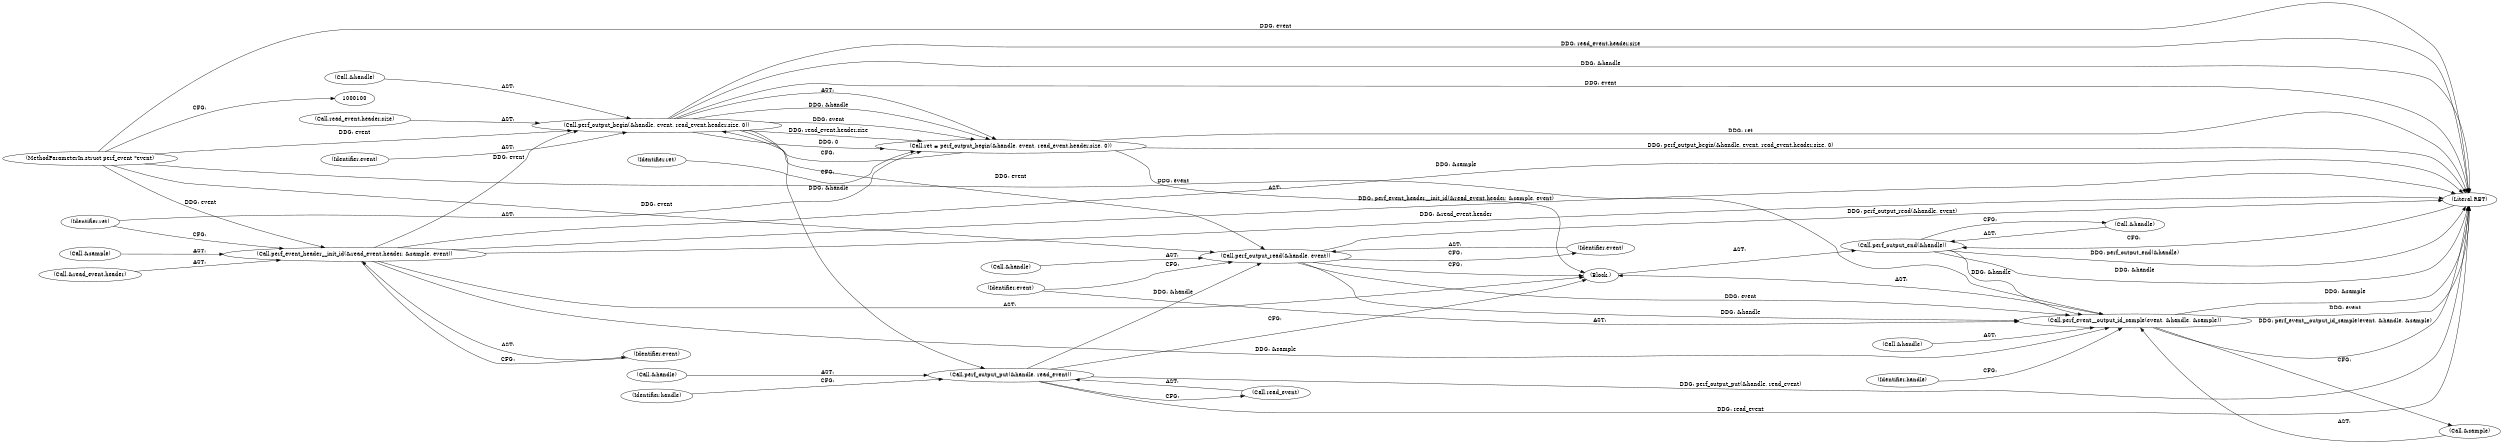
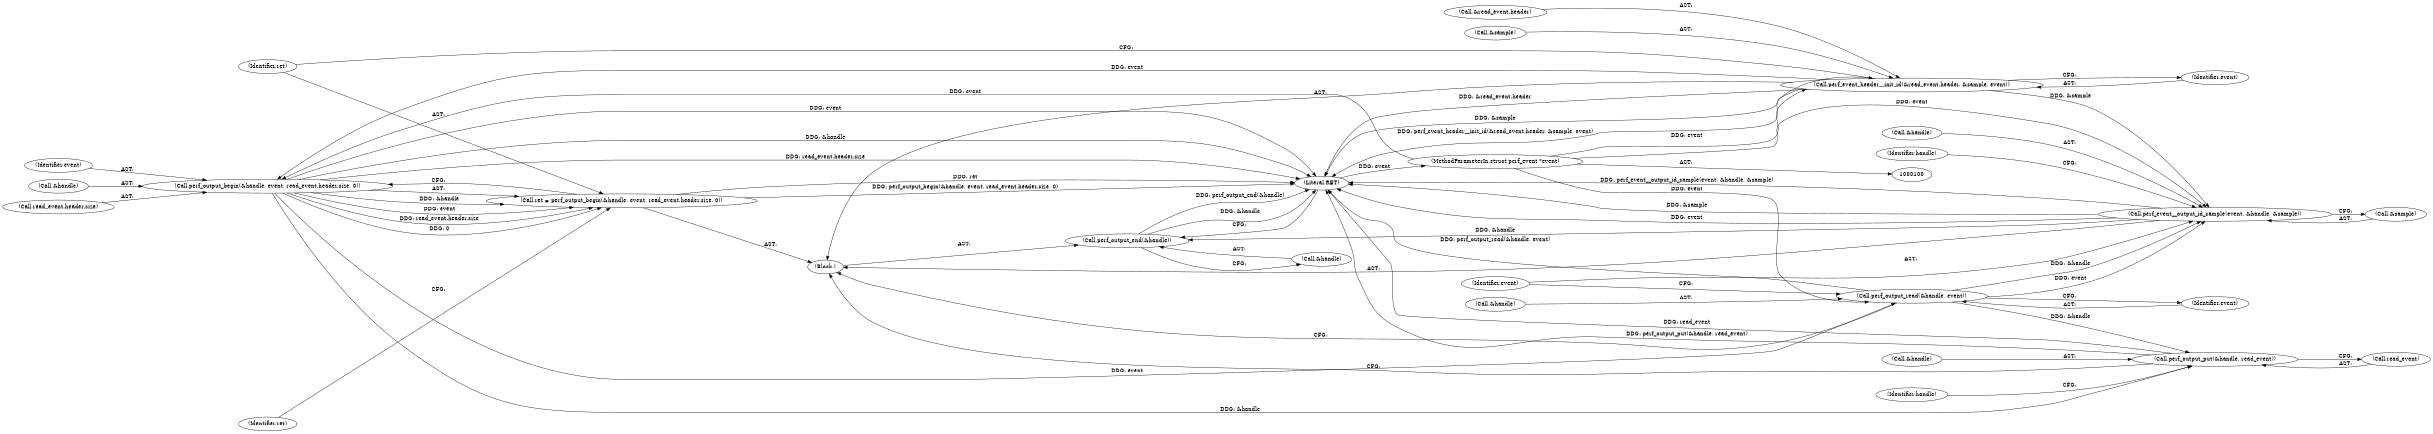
(1330, 29) -> (1381, 171)
(201, 108) -> (1687, 163)
(2010, 284) -> (1666, 232)
(1143, 318) -> (2069, 324)
